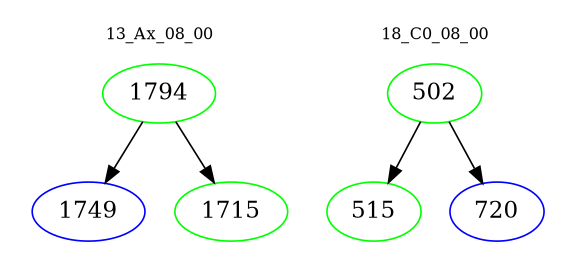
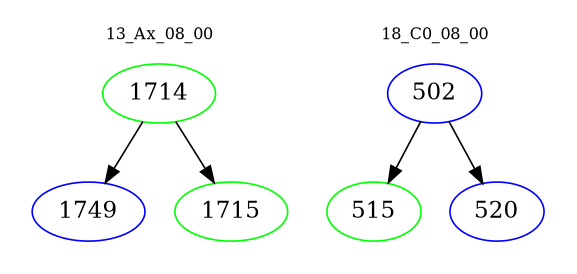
(159, 93) -> (159, 93)
(435, 93) -> (435, 93)
(497, 212) -> (497, 212)
